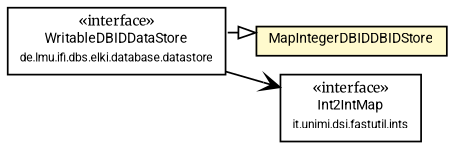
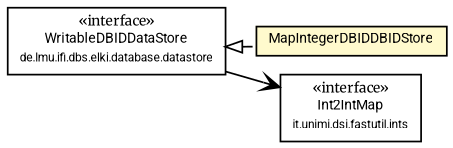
(232, 33) -> (249, 47)
